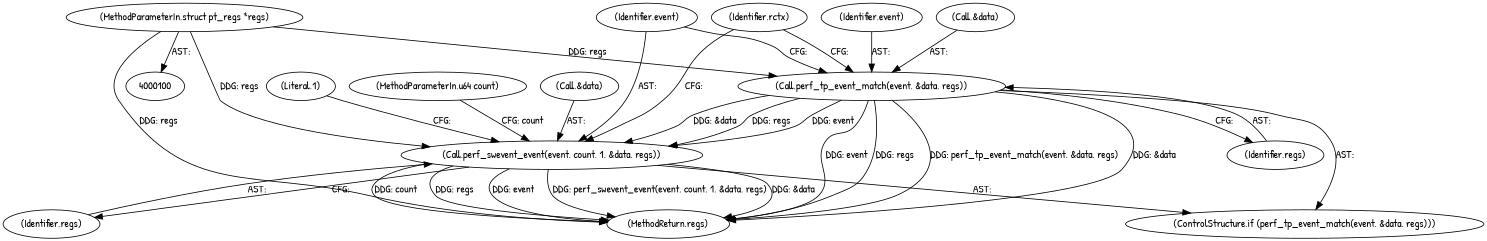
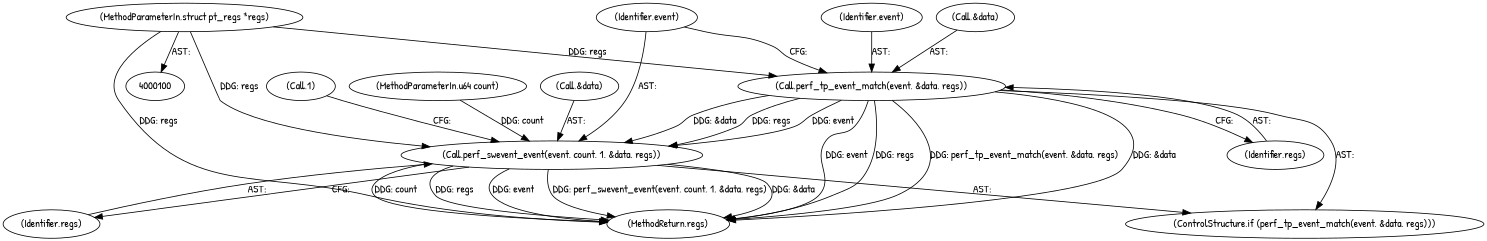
(759, 17) -> none
(301, 86) -> (301, 86)
(523, 121) -> (523, 121)
